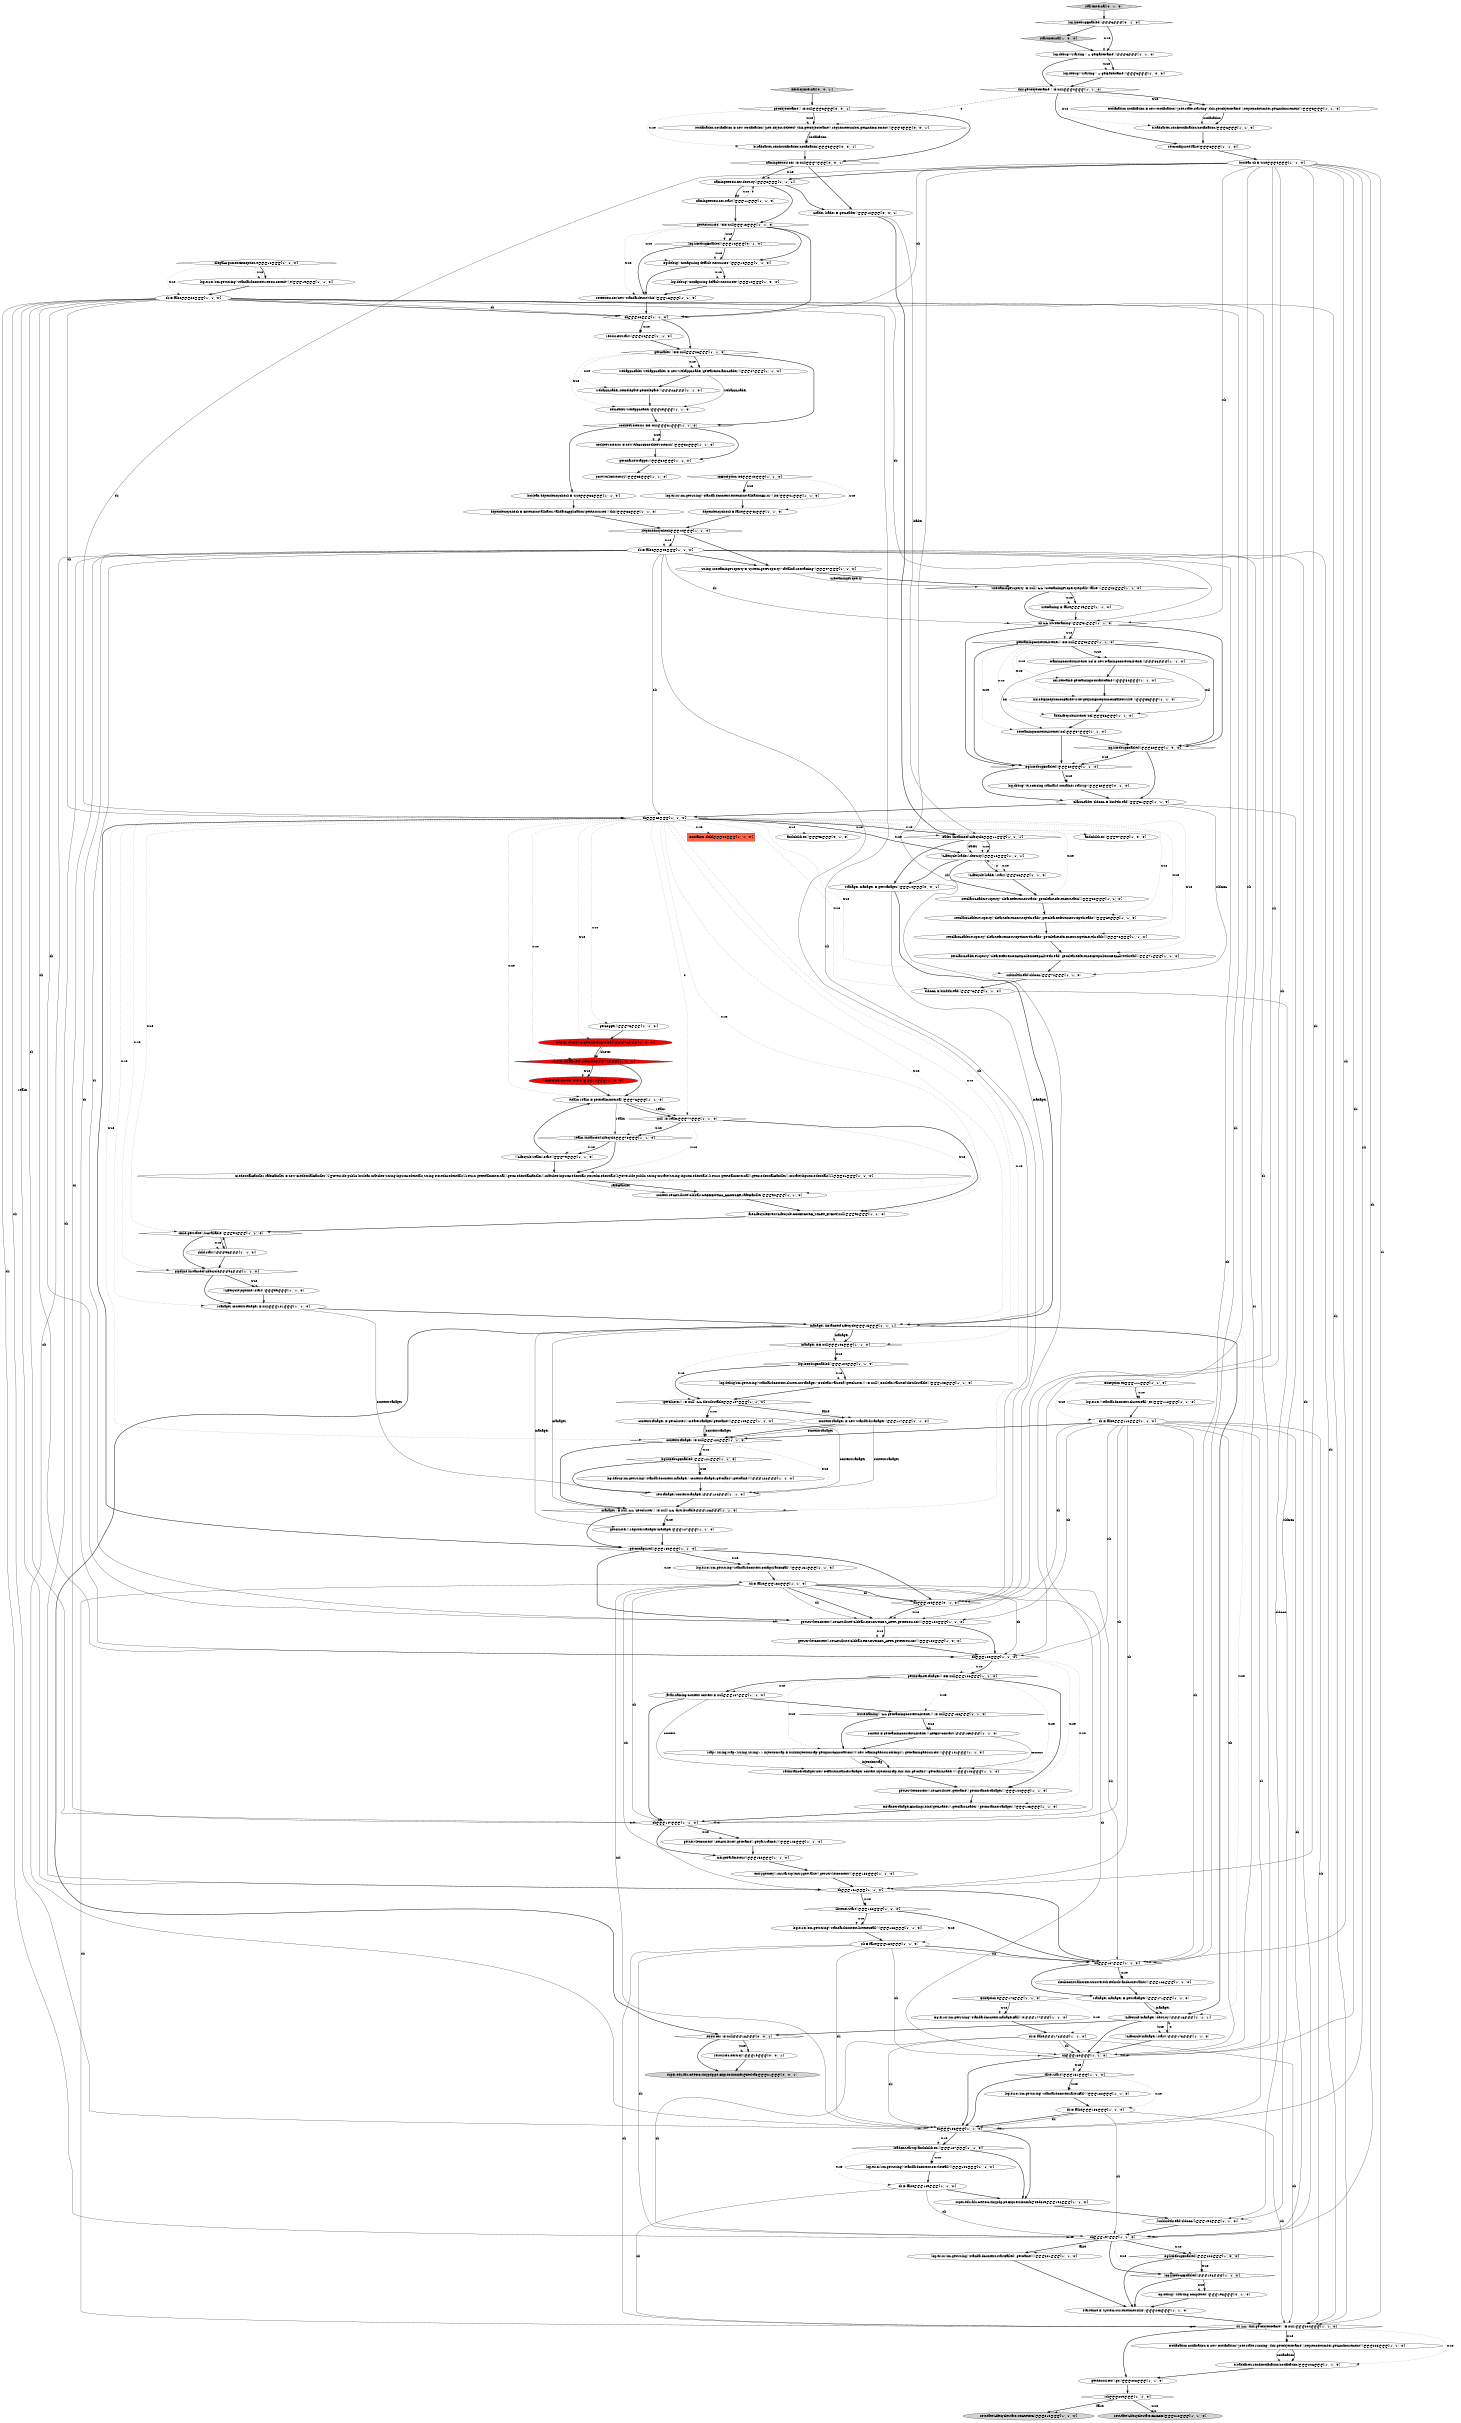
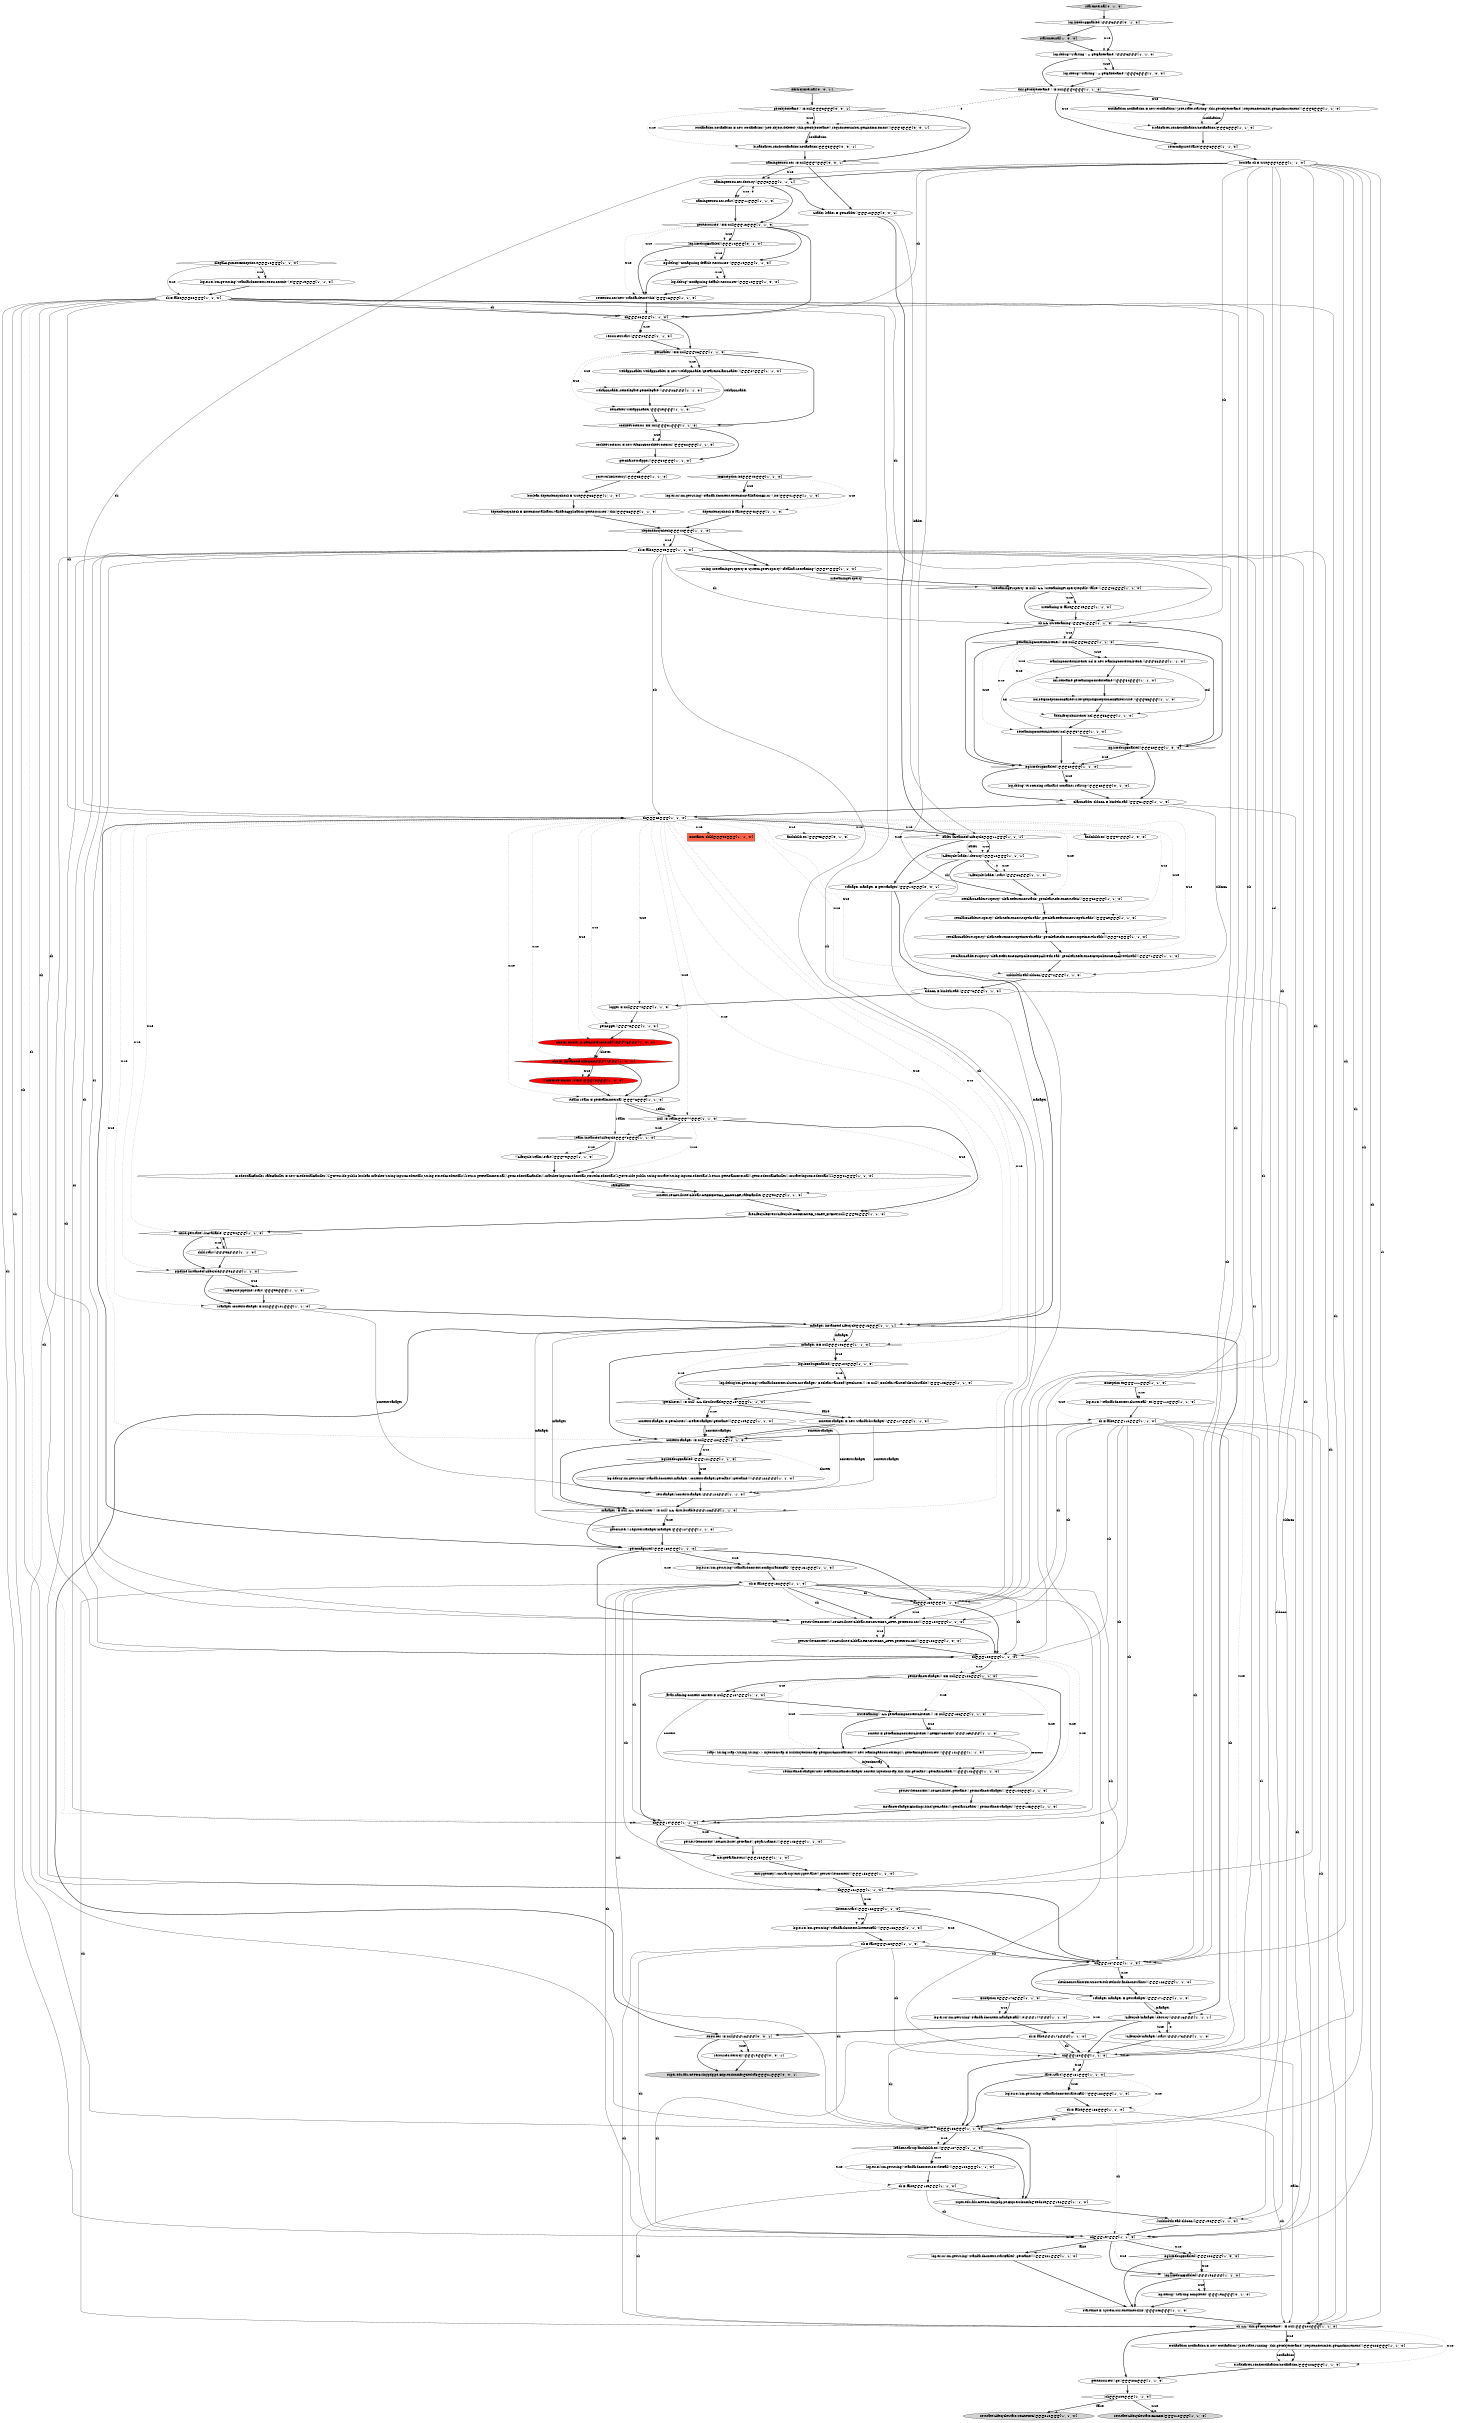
(182, 271) -> (182, 271)
(571, 441) -> (604, 486)
(829, 828) -> (829, 828)
(1274, 909) -> (1274, 909)
(685, 975) -> (685, 975)
none -> (639, 1007)
(23, 1090) -> (23, 1090)
(548, 1121) -> (679, 1065)
(31, 1290) -> (31, 1290)
none -> (647, 1355)
(825, 1469) -> (825, 1469)
none -> (988, 1615)
(649, 1749) -> (720, 1663)
none -> (605, 2066)
(1116, 2170) -> (1116, 2170)
(1294, 2186) -> (1294, 2186)
